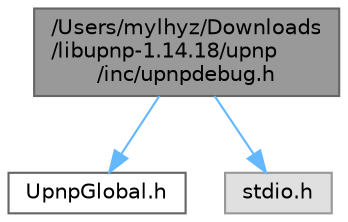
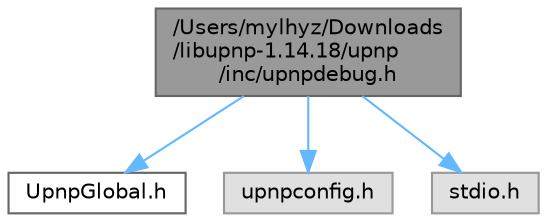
none -> (308, 193)
